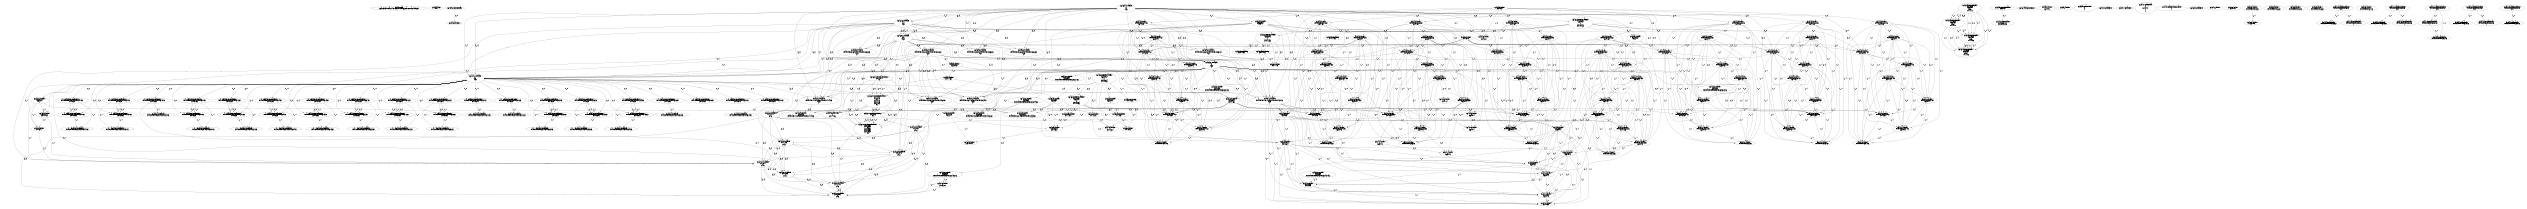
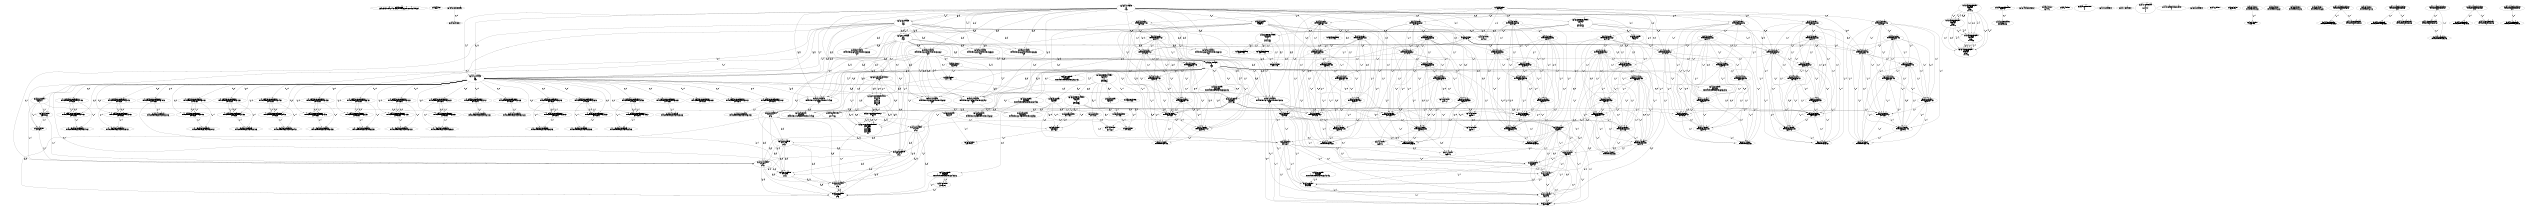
(1437, 46) -> none
none -> (1641, 157)
